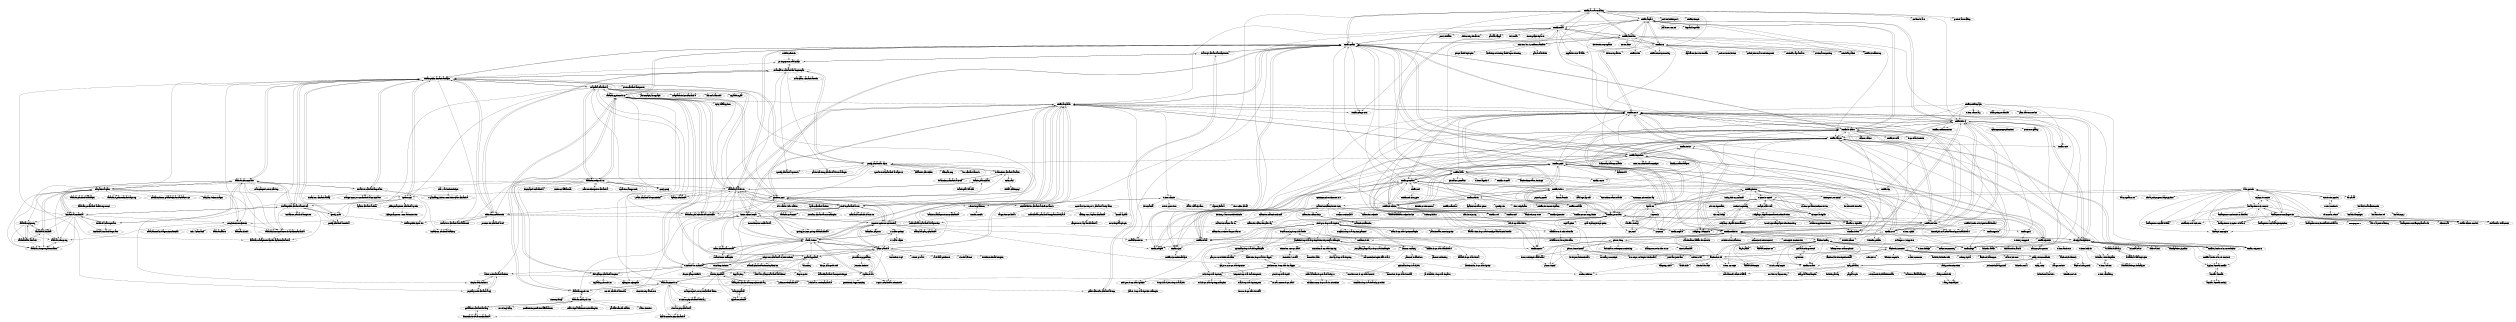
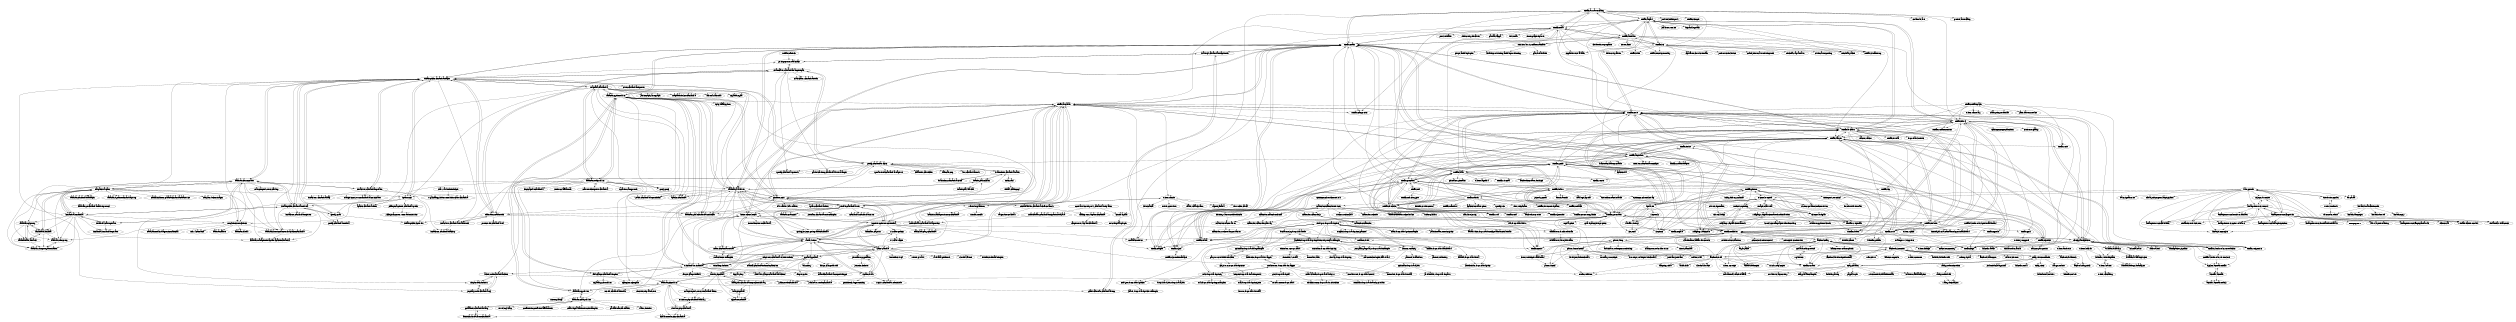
(1765, 249) -> none
